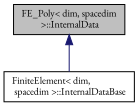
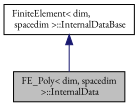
(69, 58) -> (69, 58)
